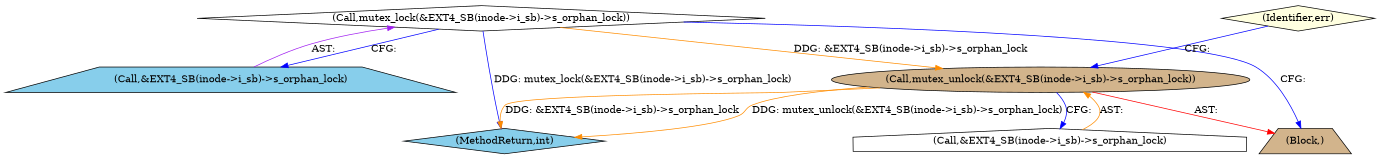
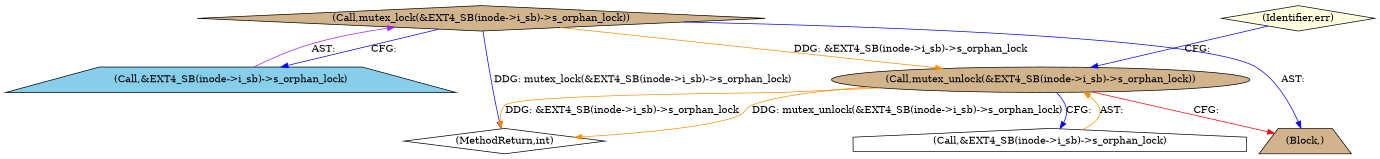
(481, 18) -> (481, 18)
(1295, 80) -> (1295, 80)
(1208, 110) -> (1208, 110)
(504, 141) -> (504, 141)
